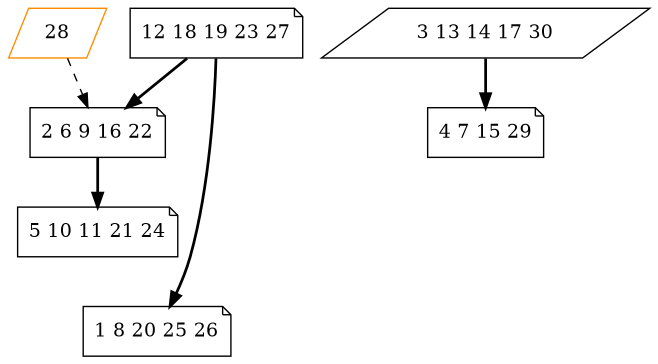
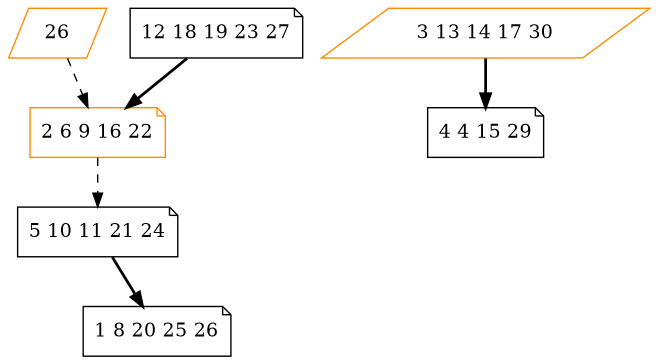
(58, 33) -> (58, 33)
(486, 33) -> (486, 33)
(98, 133) -> (98, 133)
(486, 133) -> (486, 133)
(98, 175) -> (98, 175)
(206, 178) -> (124, 276)
